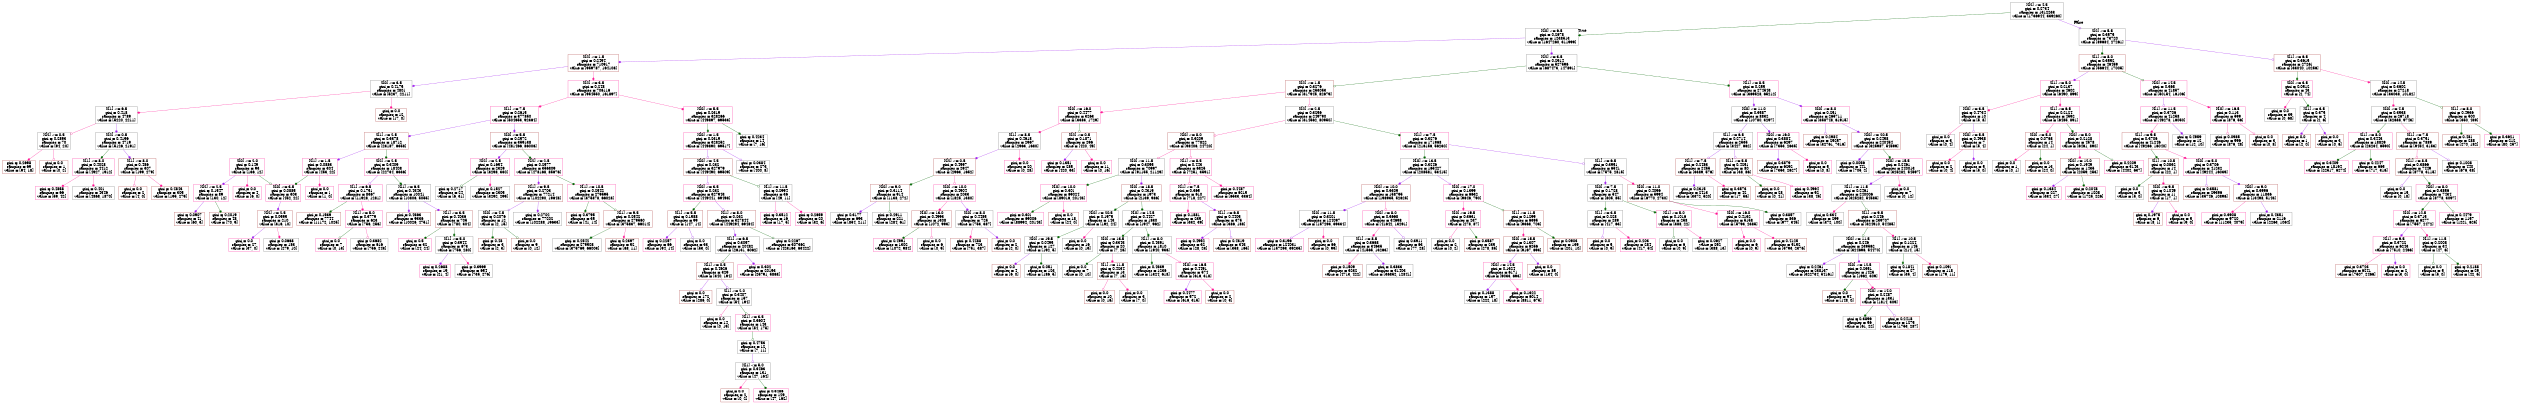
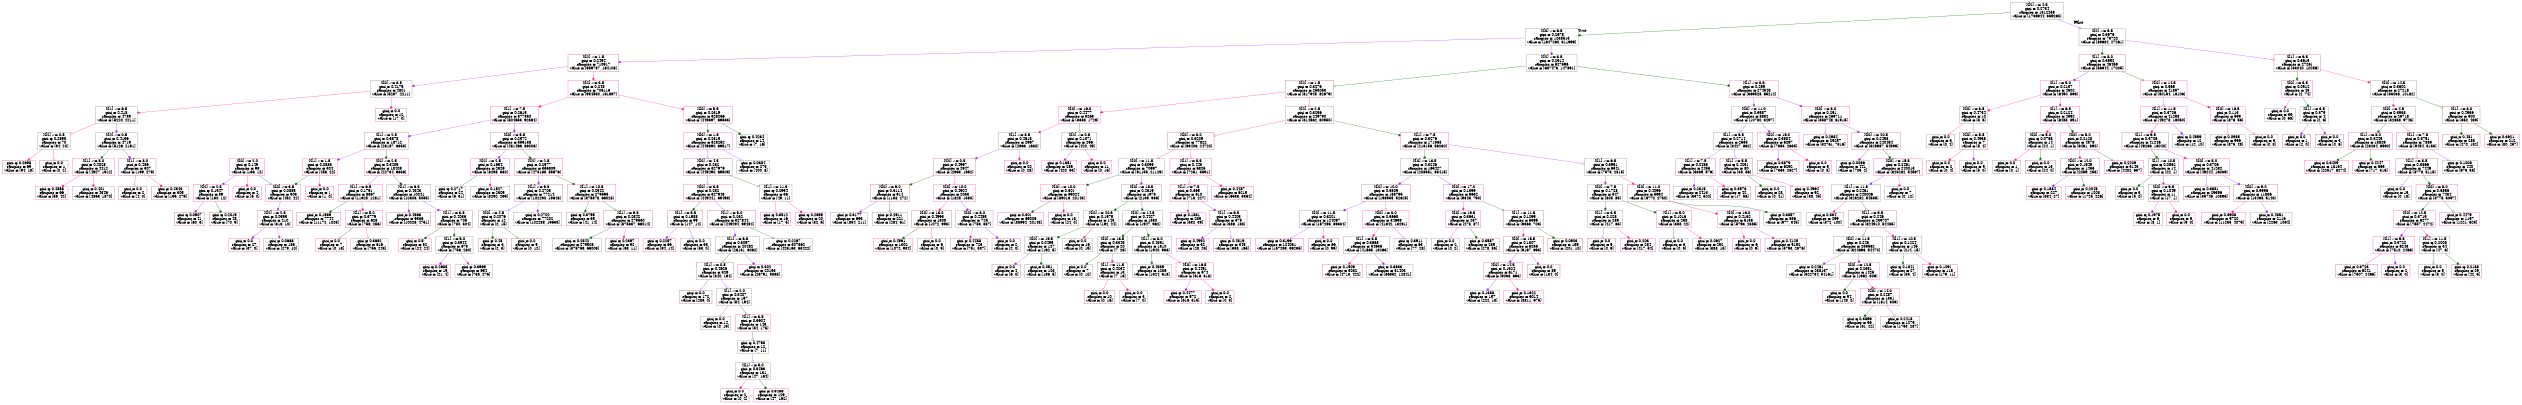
(1710, 245) -> (1710, 245)
